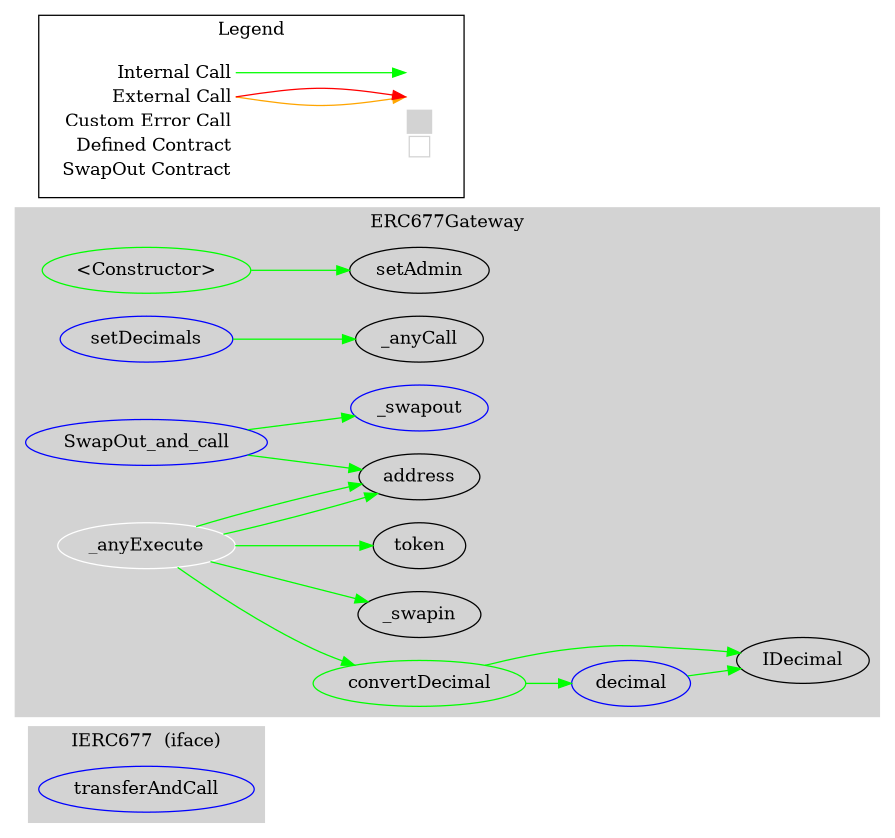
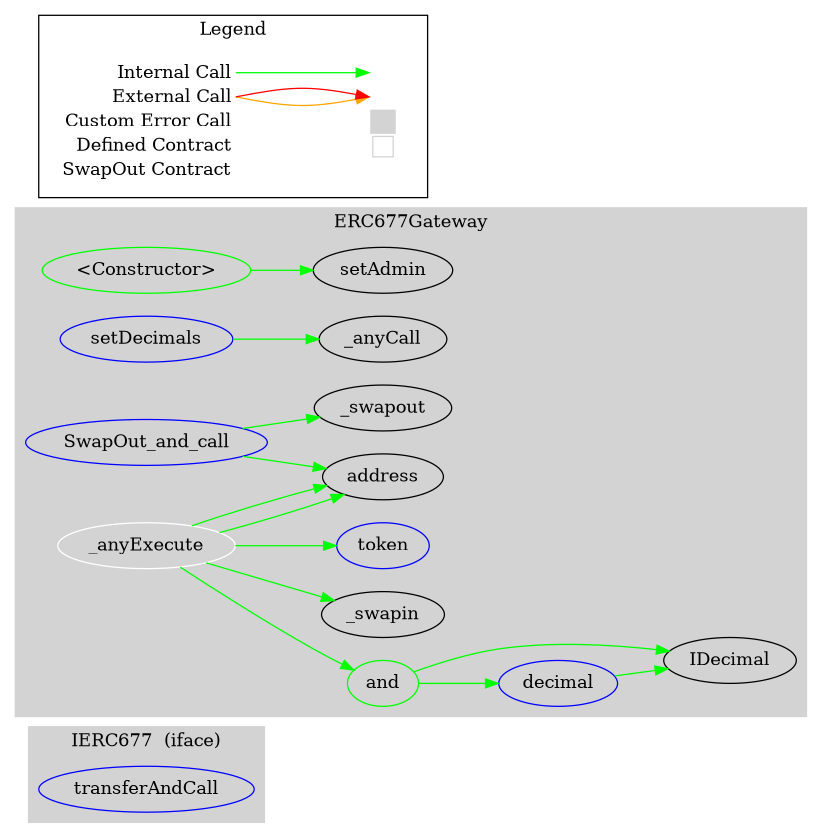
(419, 408) -> (383, 408)
(419, 546) -> (383, 546)
(419, 683) -> (383, 683)
